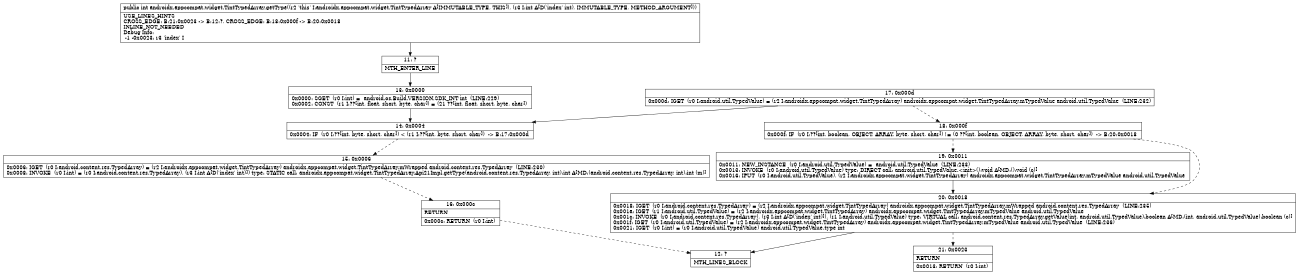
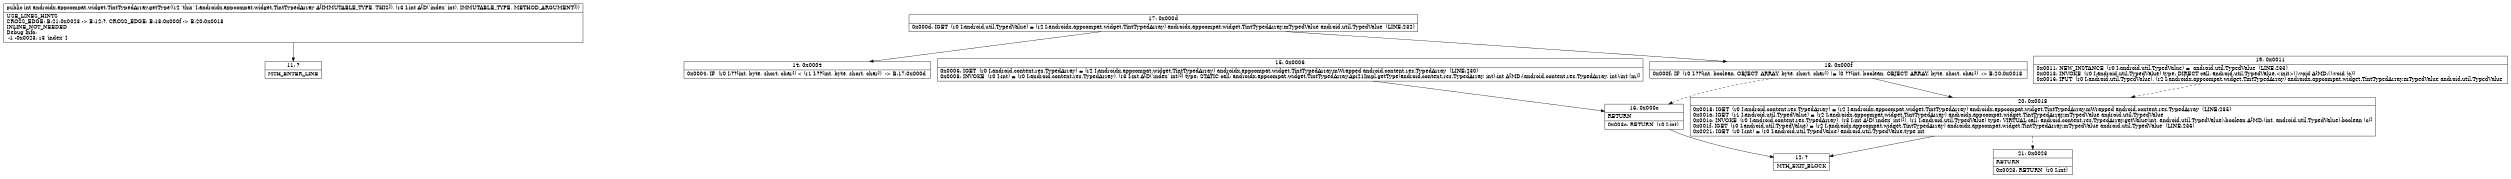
(410, 98) -> none
(925, 113) -> (1504, 46)
(953, 144) -> (1722, 88)
(387, 146) -> none
(1197, 157) -> (1911, 87)
(953, 185) -> (2168, 90)
(405, 188) -> (1487, 96)
(461, 221) -> (1644, 125)
(594, 236) -> (1719, 146)
(721, 263) -> (1802, 166)
(953, 267) -> (2033, 170)
